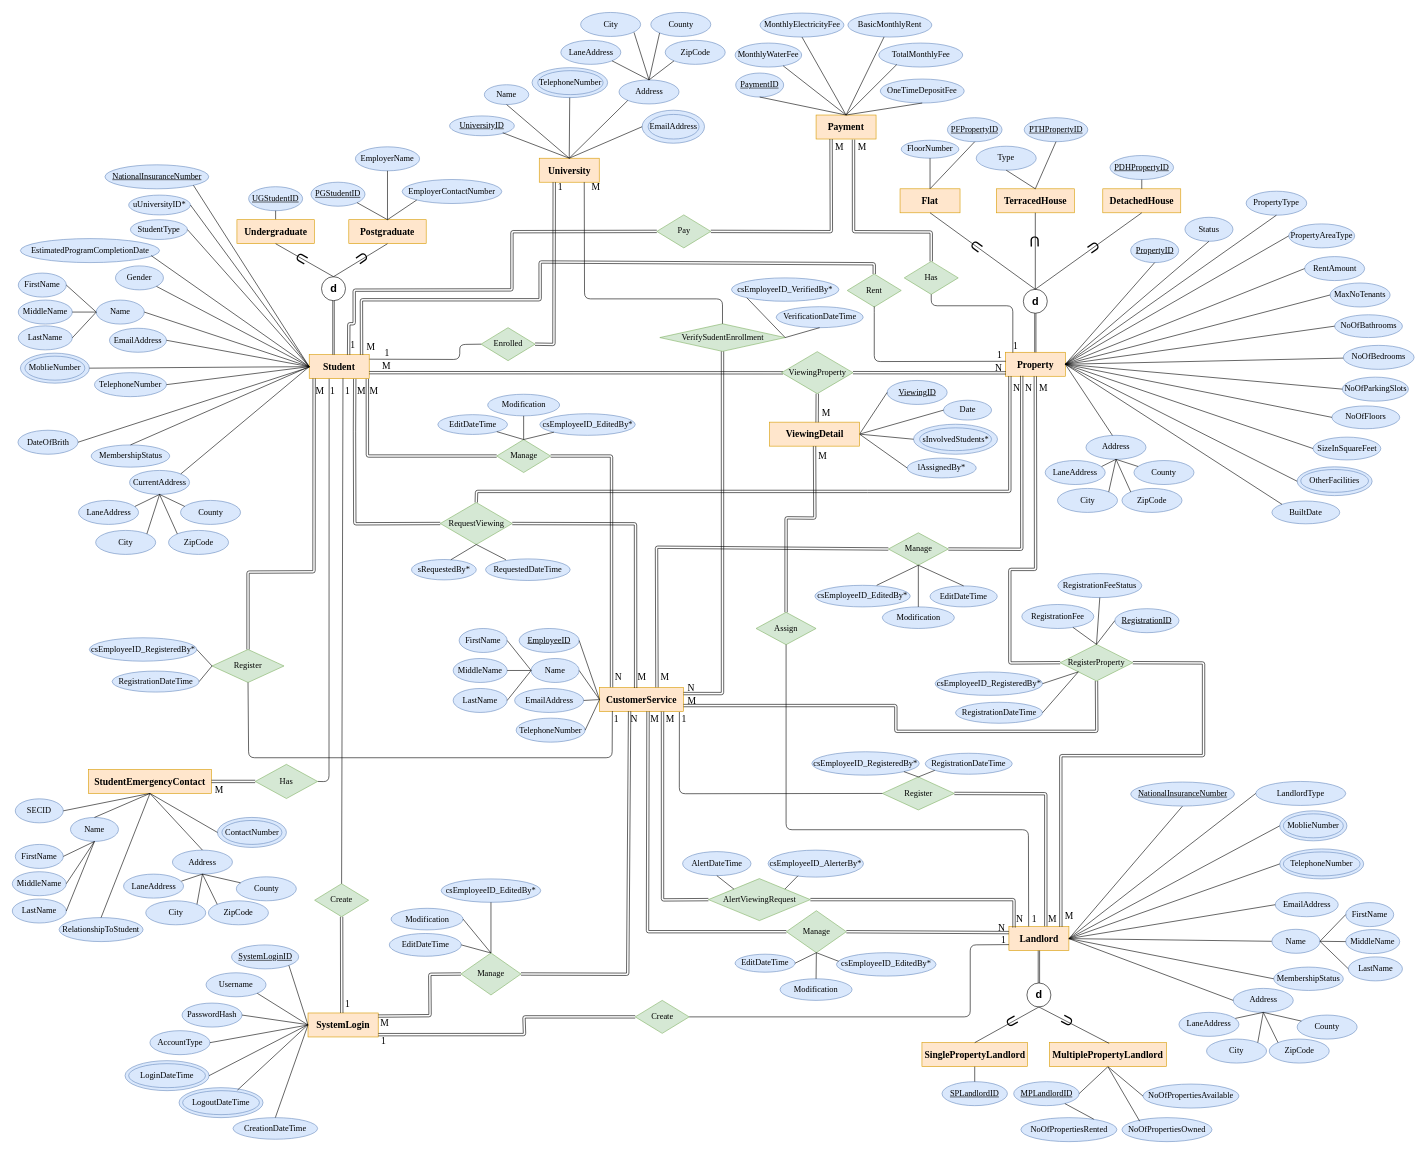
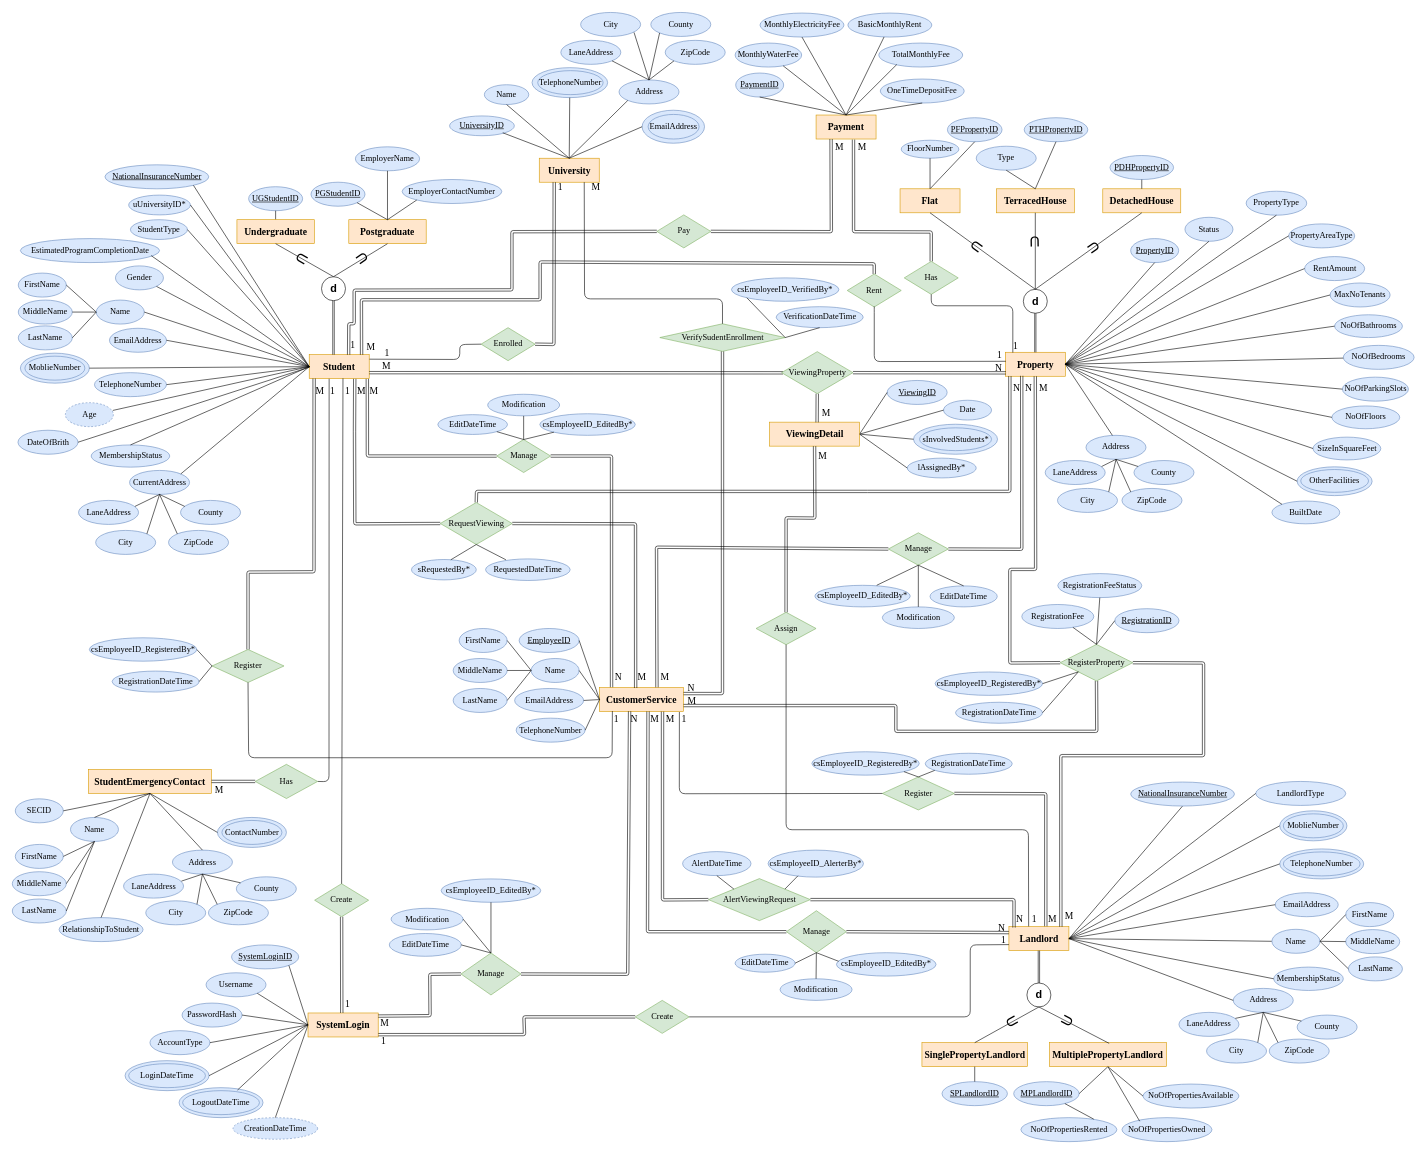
none -> (206, 390)
none -> (89, 415)
(275, 1129) -> (275, 1129)
